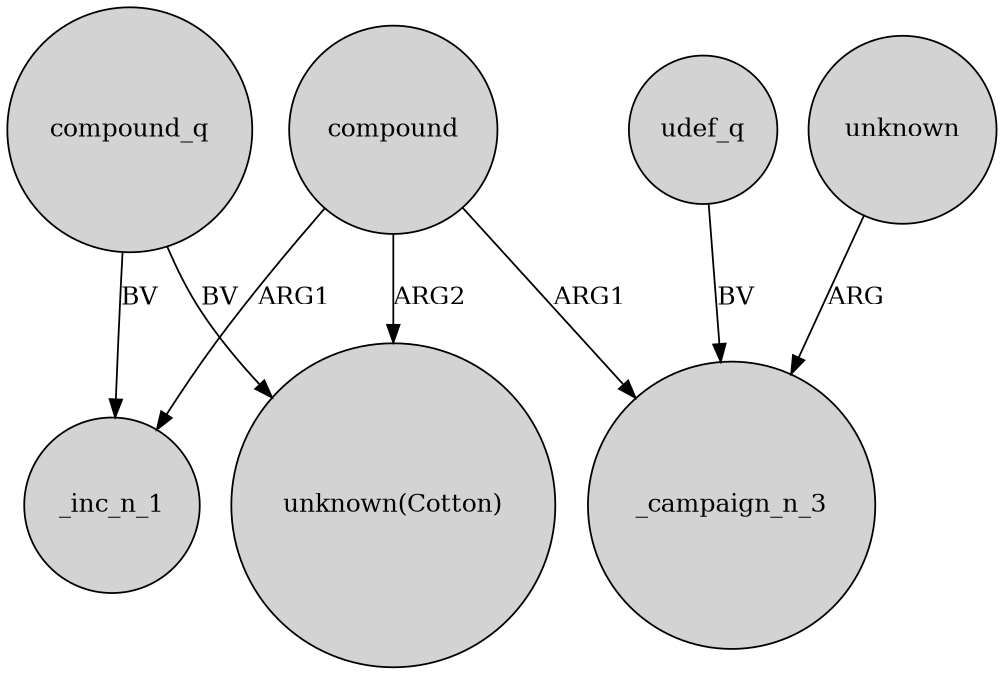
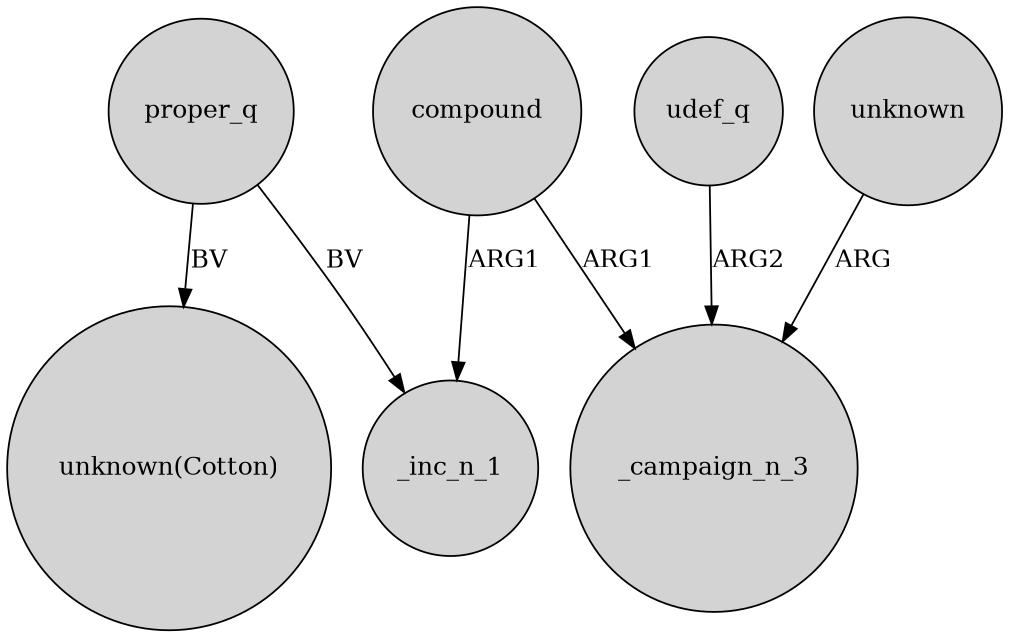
(130, 130) -> (201, 111)
(393, 279) -> none
(736, 298) -> (749, 261)
